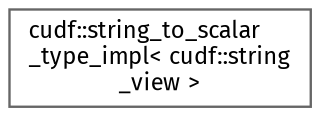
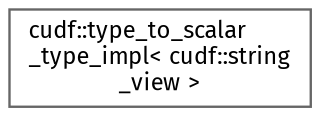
(160, 58) -> (160, 58)
